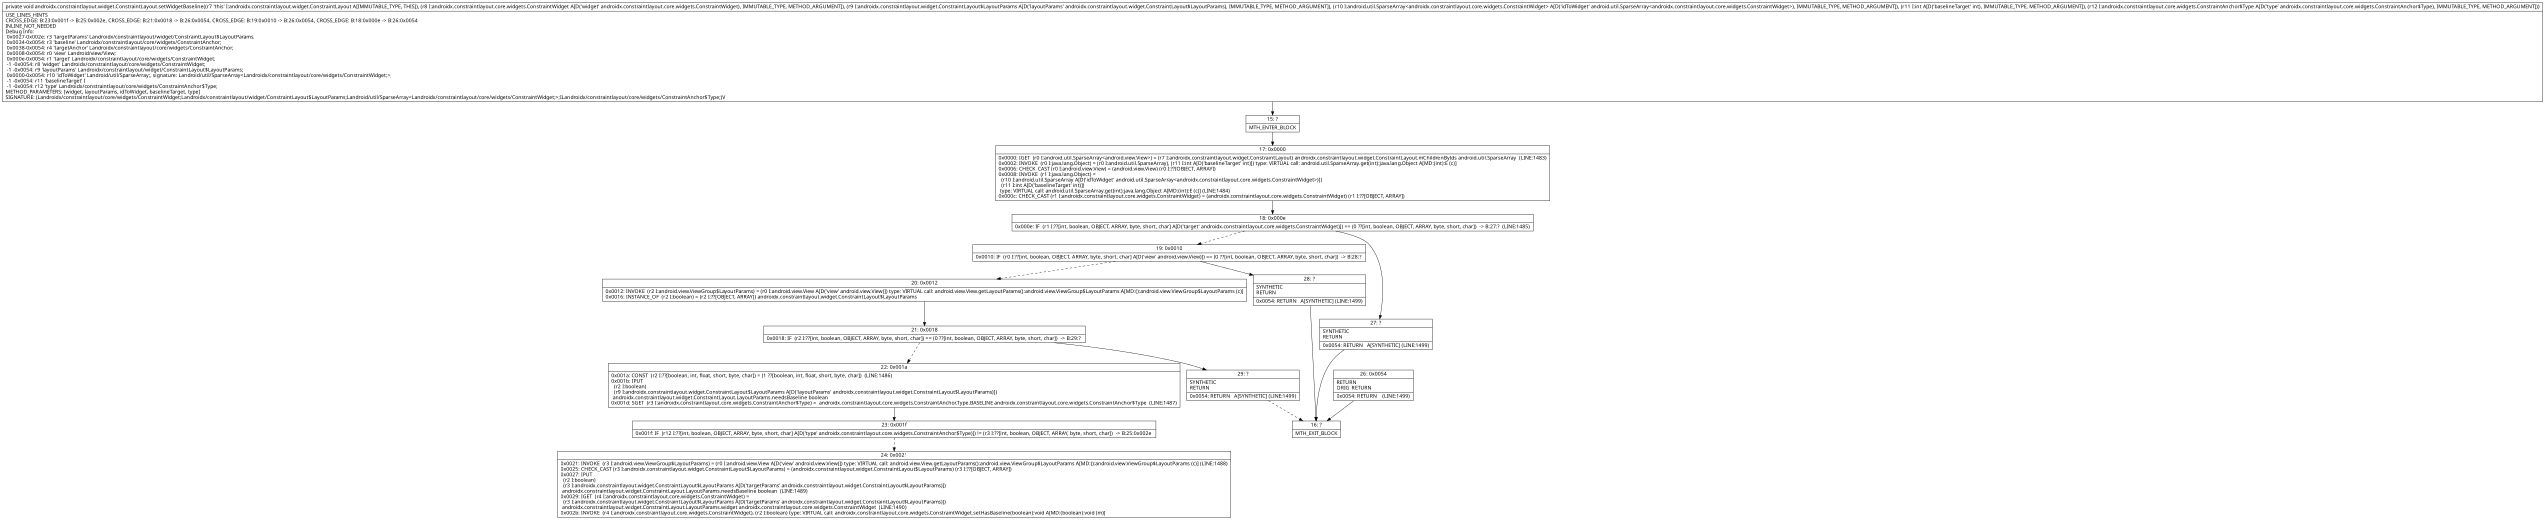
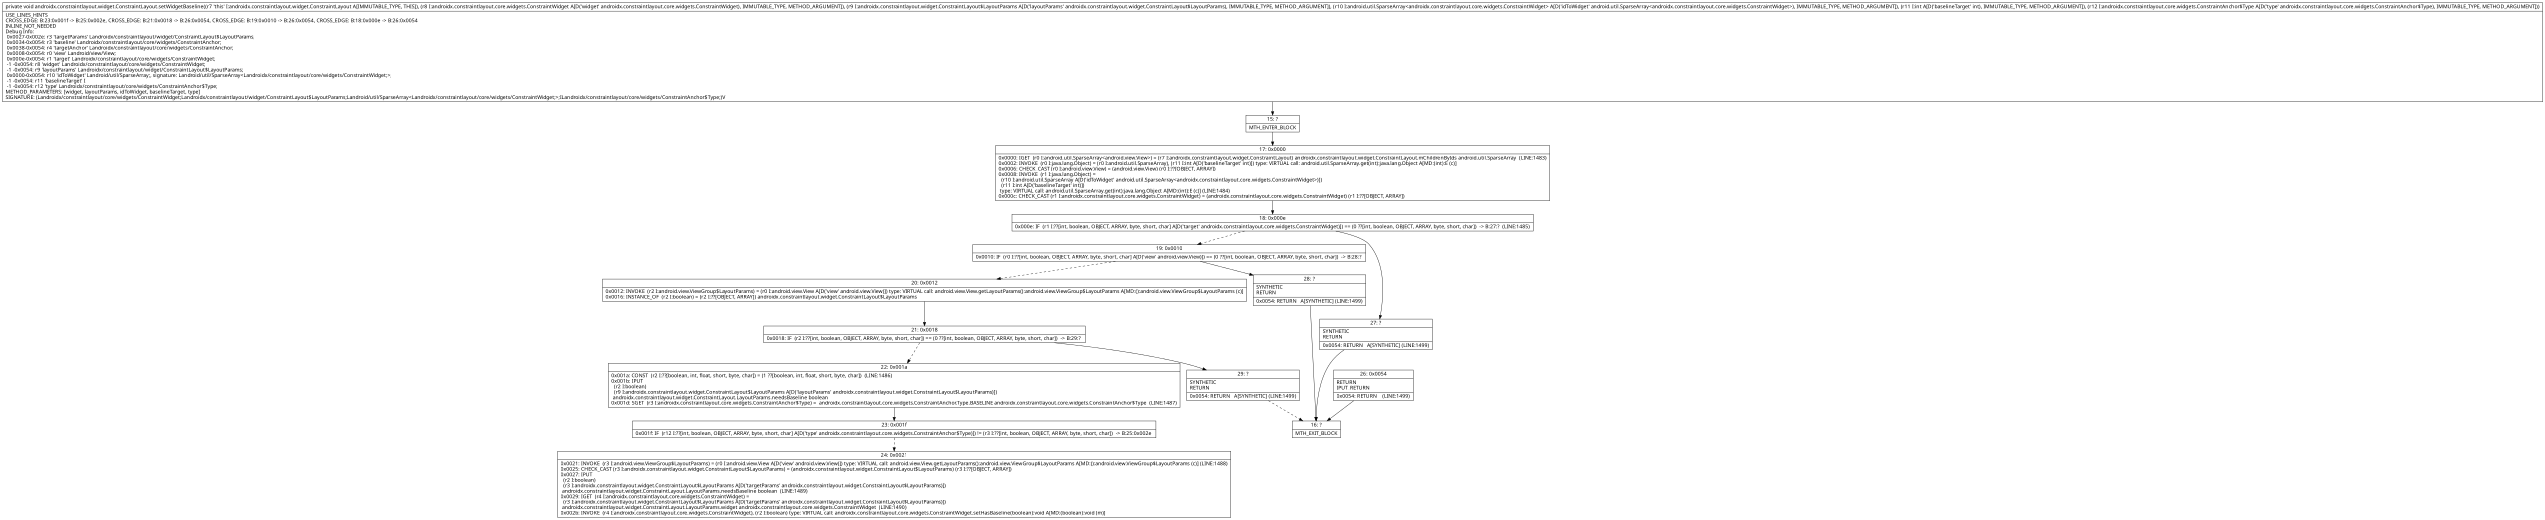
(1354, 388) -> (1353, 388)
